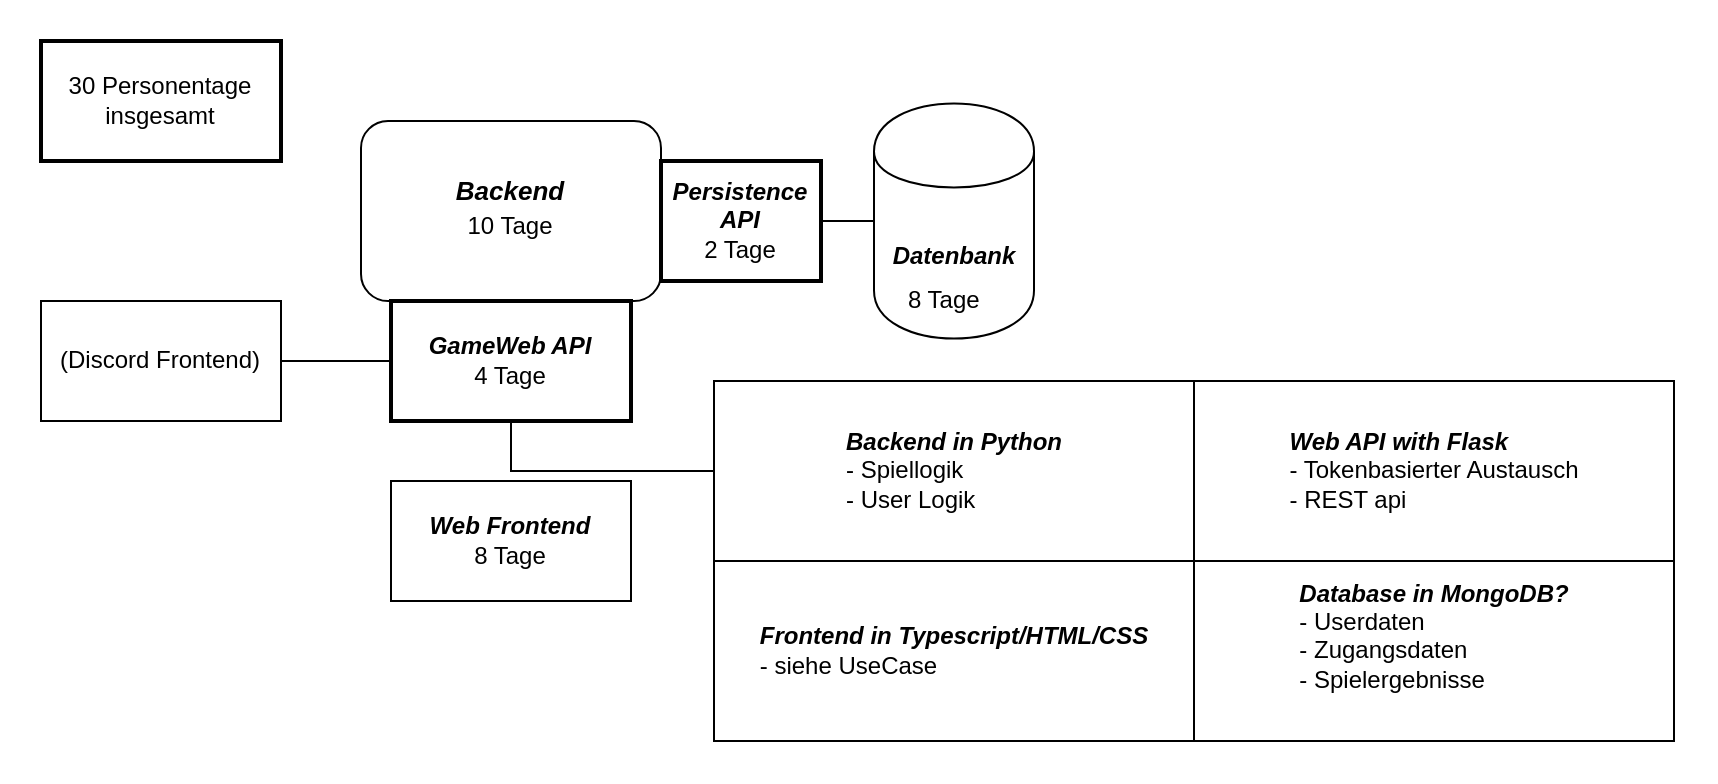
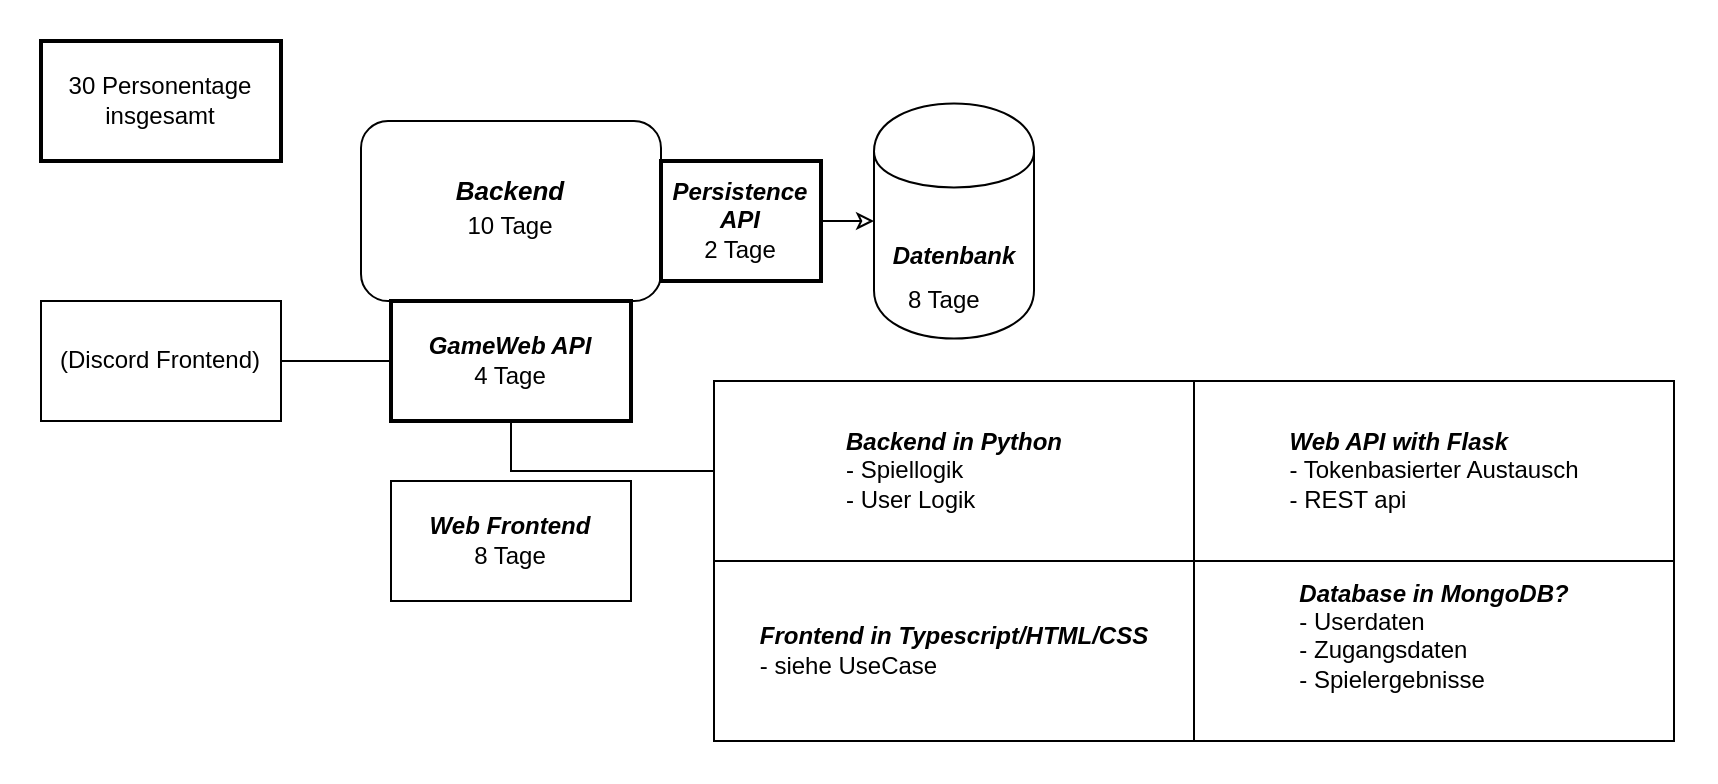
(864, 221) -> (859, 221)
